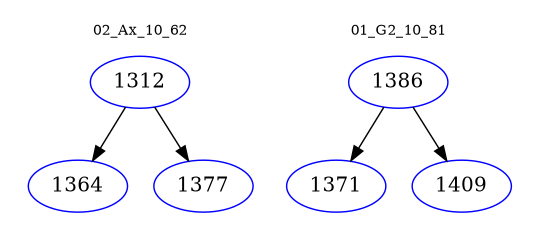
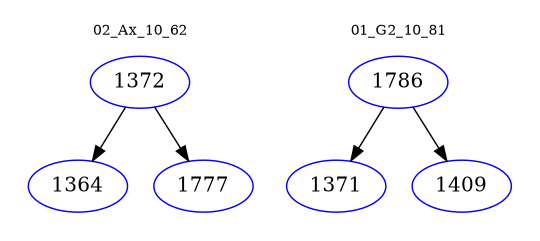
(140, 82) -> (140, 82)
(398, 82) -> (398, 82)
(203, 186) -> (203, 186)
